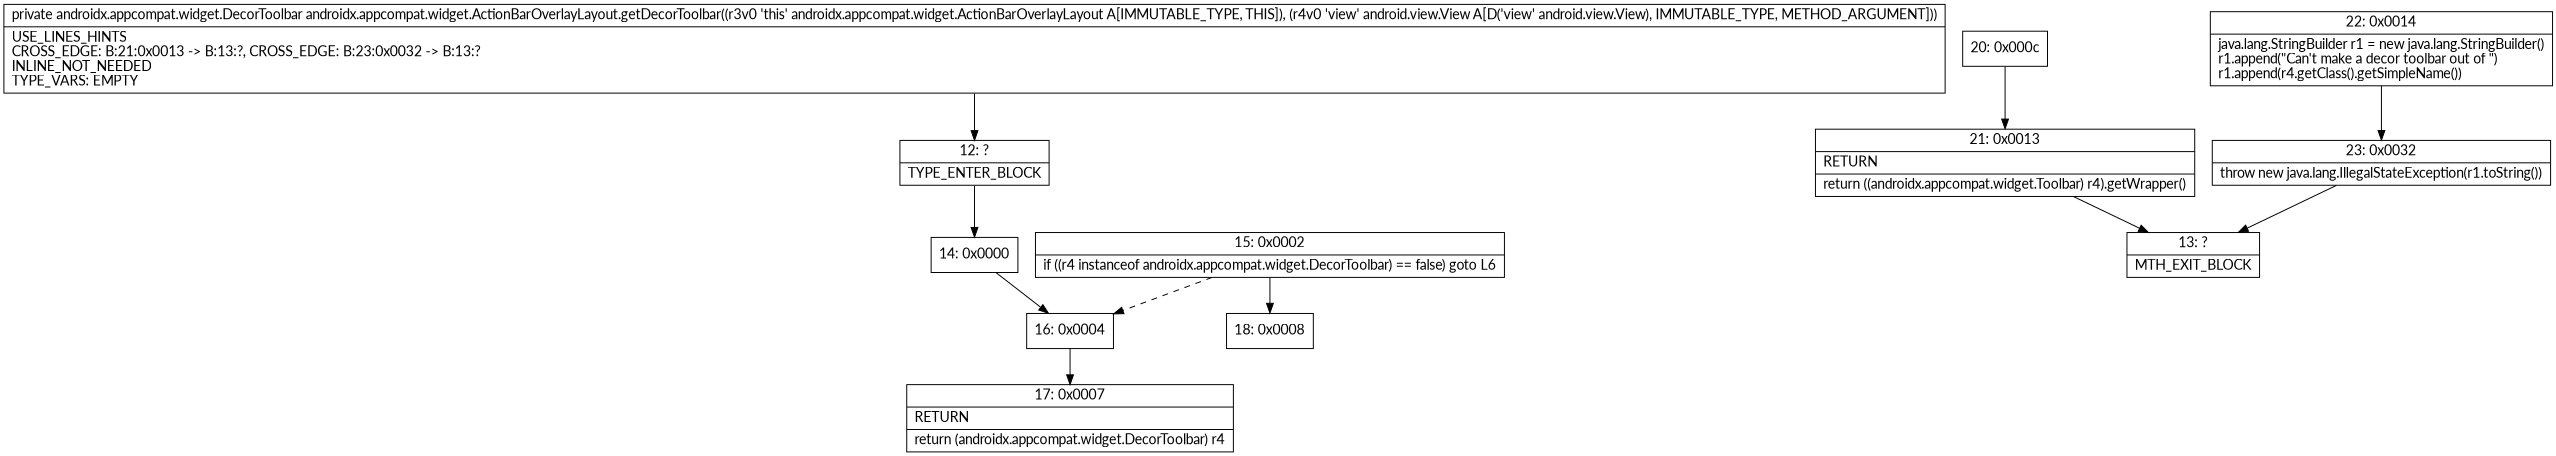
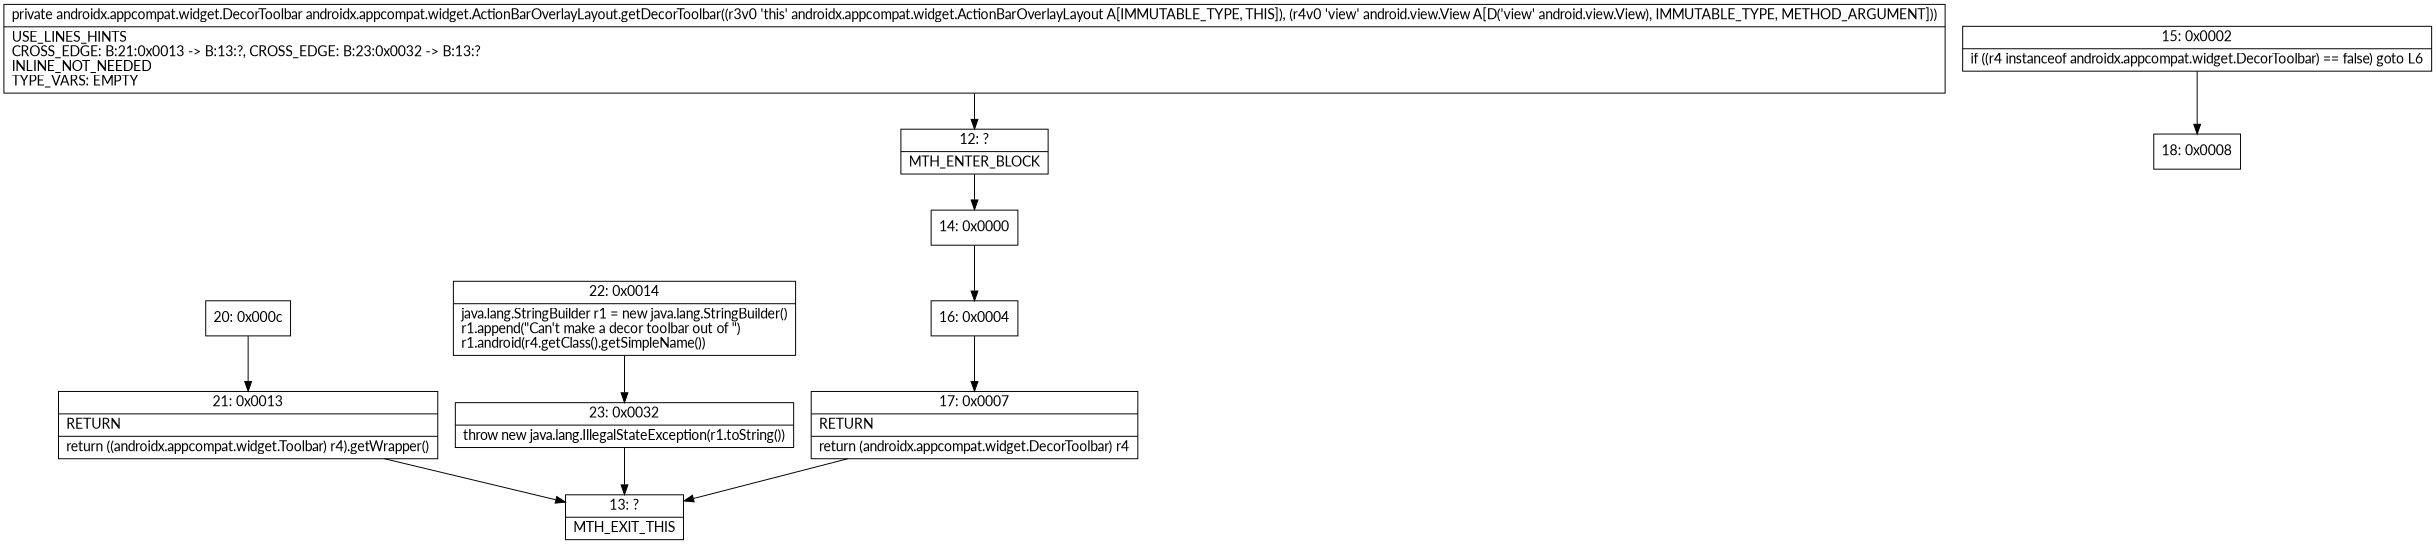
(2340, 74) -> (584, 344)
(975, 174) -> (975, 162)
(2193, 266) -> (624, 528)
(1167, 294) -> none
none -> (771, 479)
